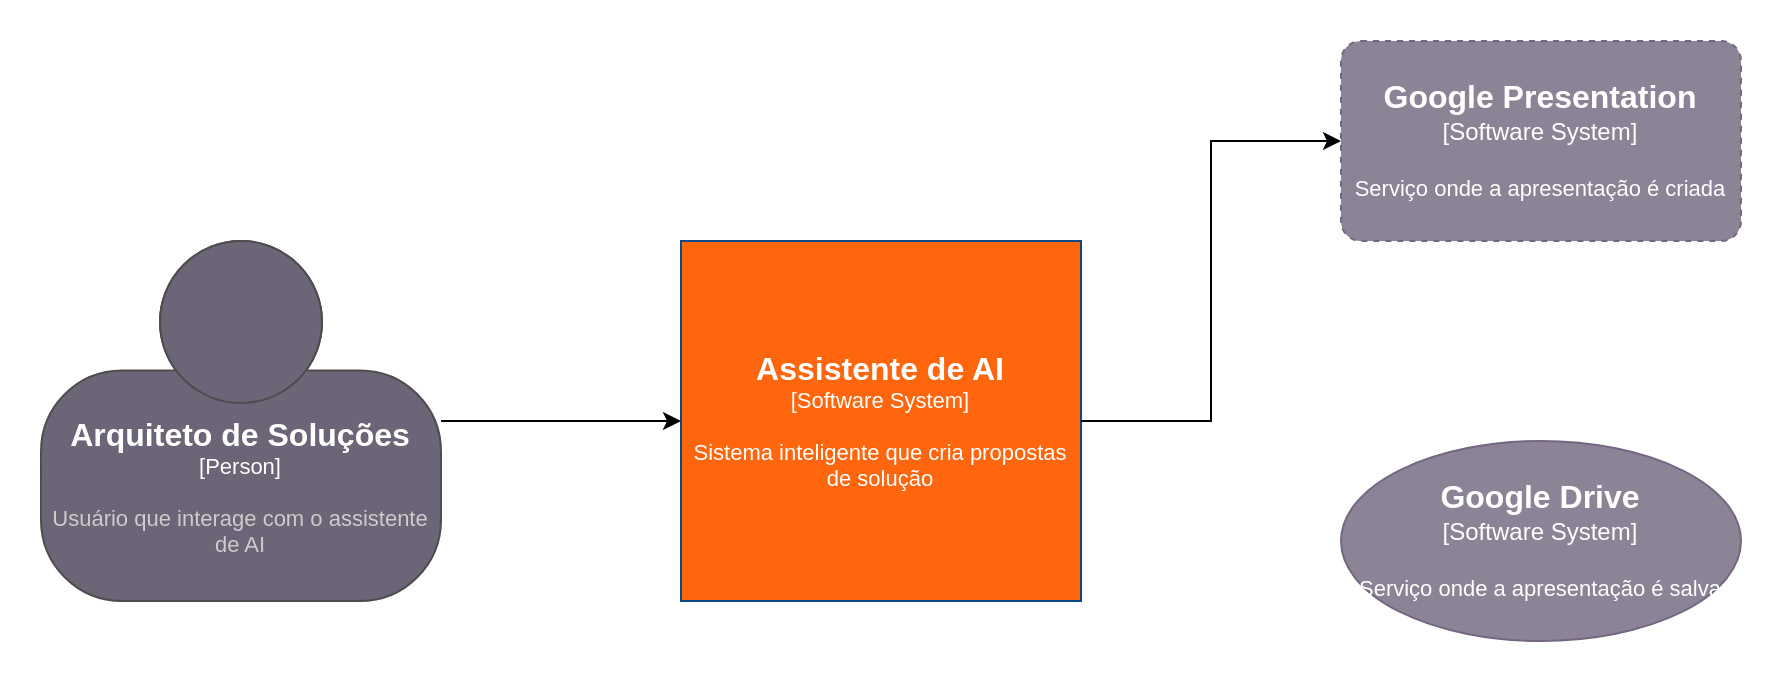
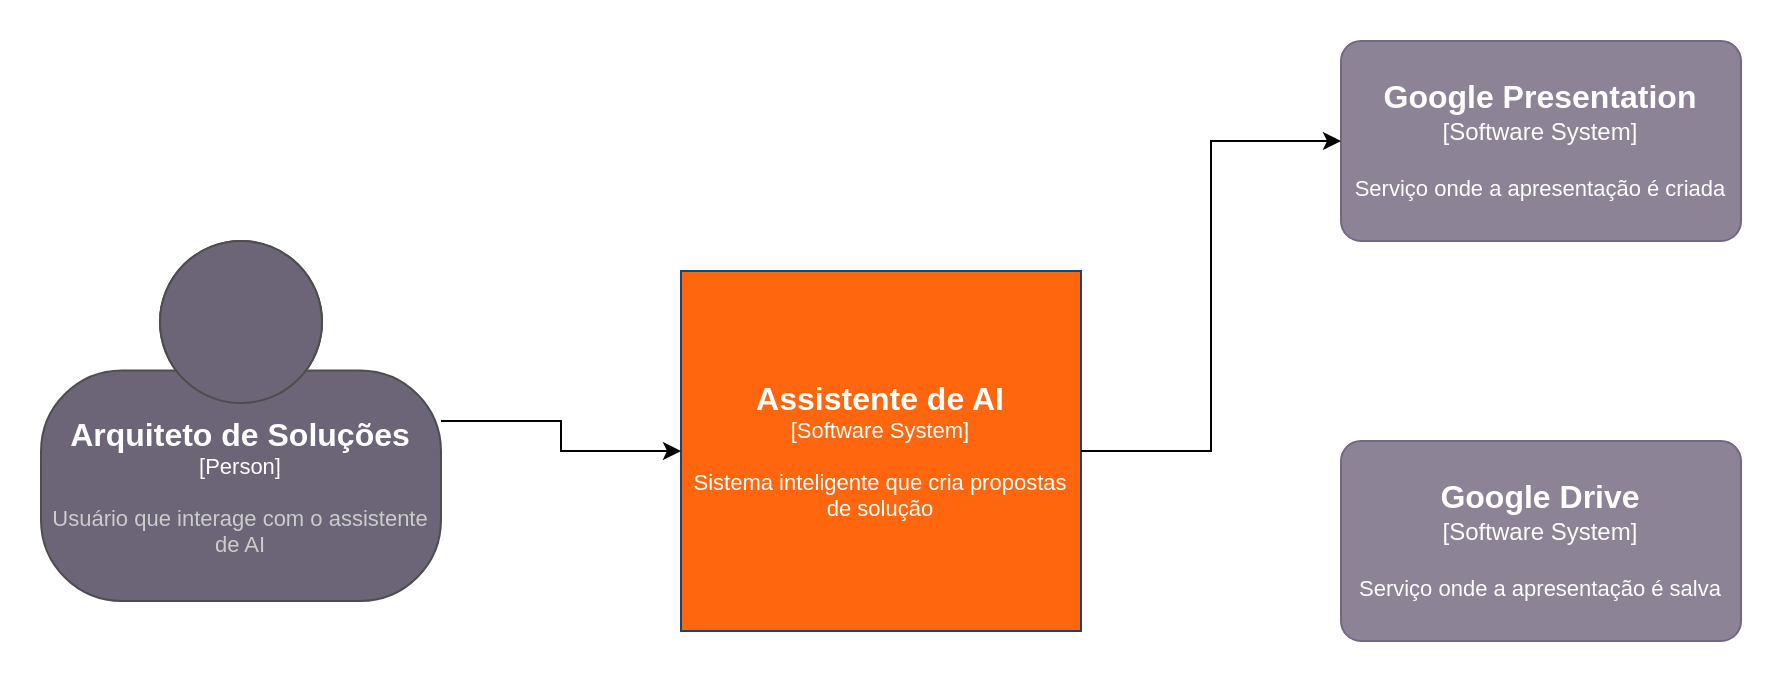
(1541, 141) -> (1541, 141)
(881, 421) -> (881, 451)
(1541, 541) -> (1541, 541)
